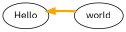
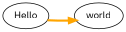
(65, 11) -> (58, 21)
